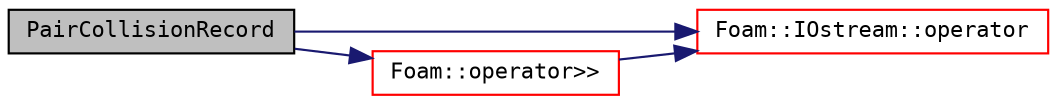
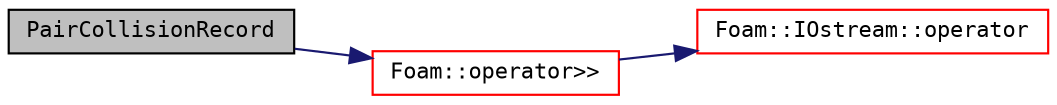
(485, 32) -> none
